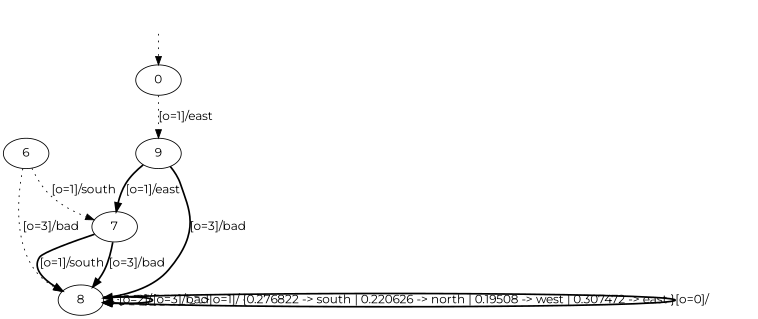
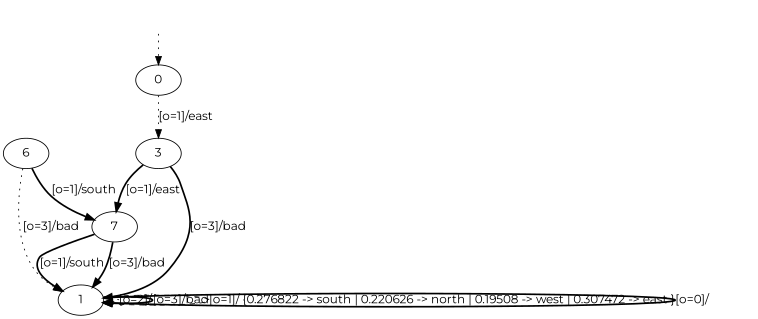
(158, 153) -> (158, 153)
(54, 198) -> (54, 198)
(81, 300) -> (81, 300)
